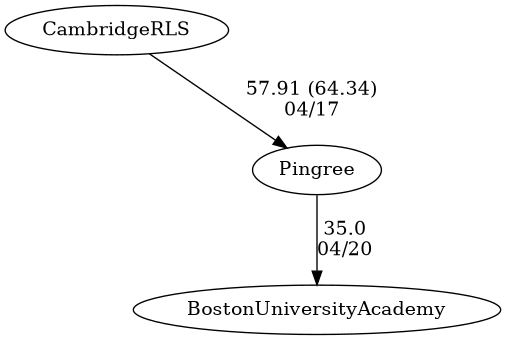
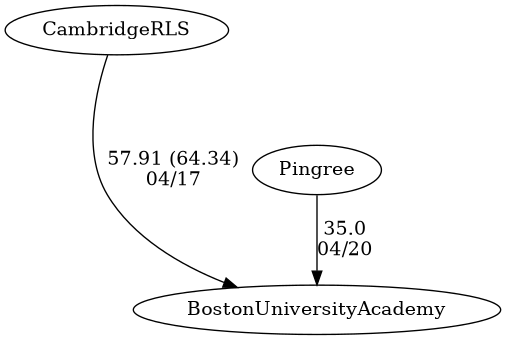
(212, 97) -> (109, 197)
